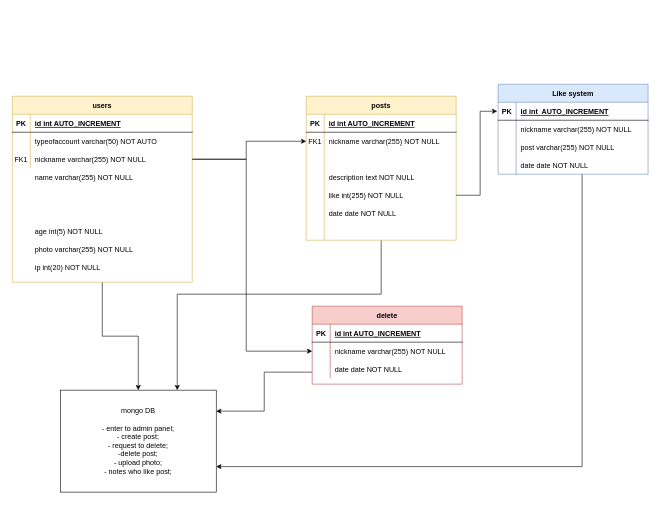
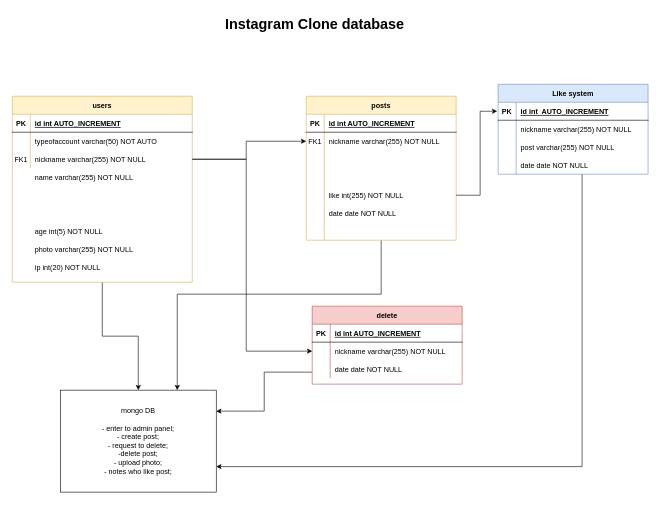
none -> (342, 30)
(390, 177) -> none
